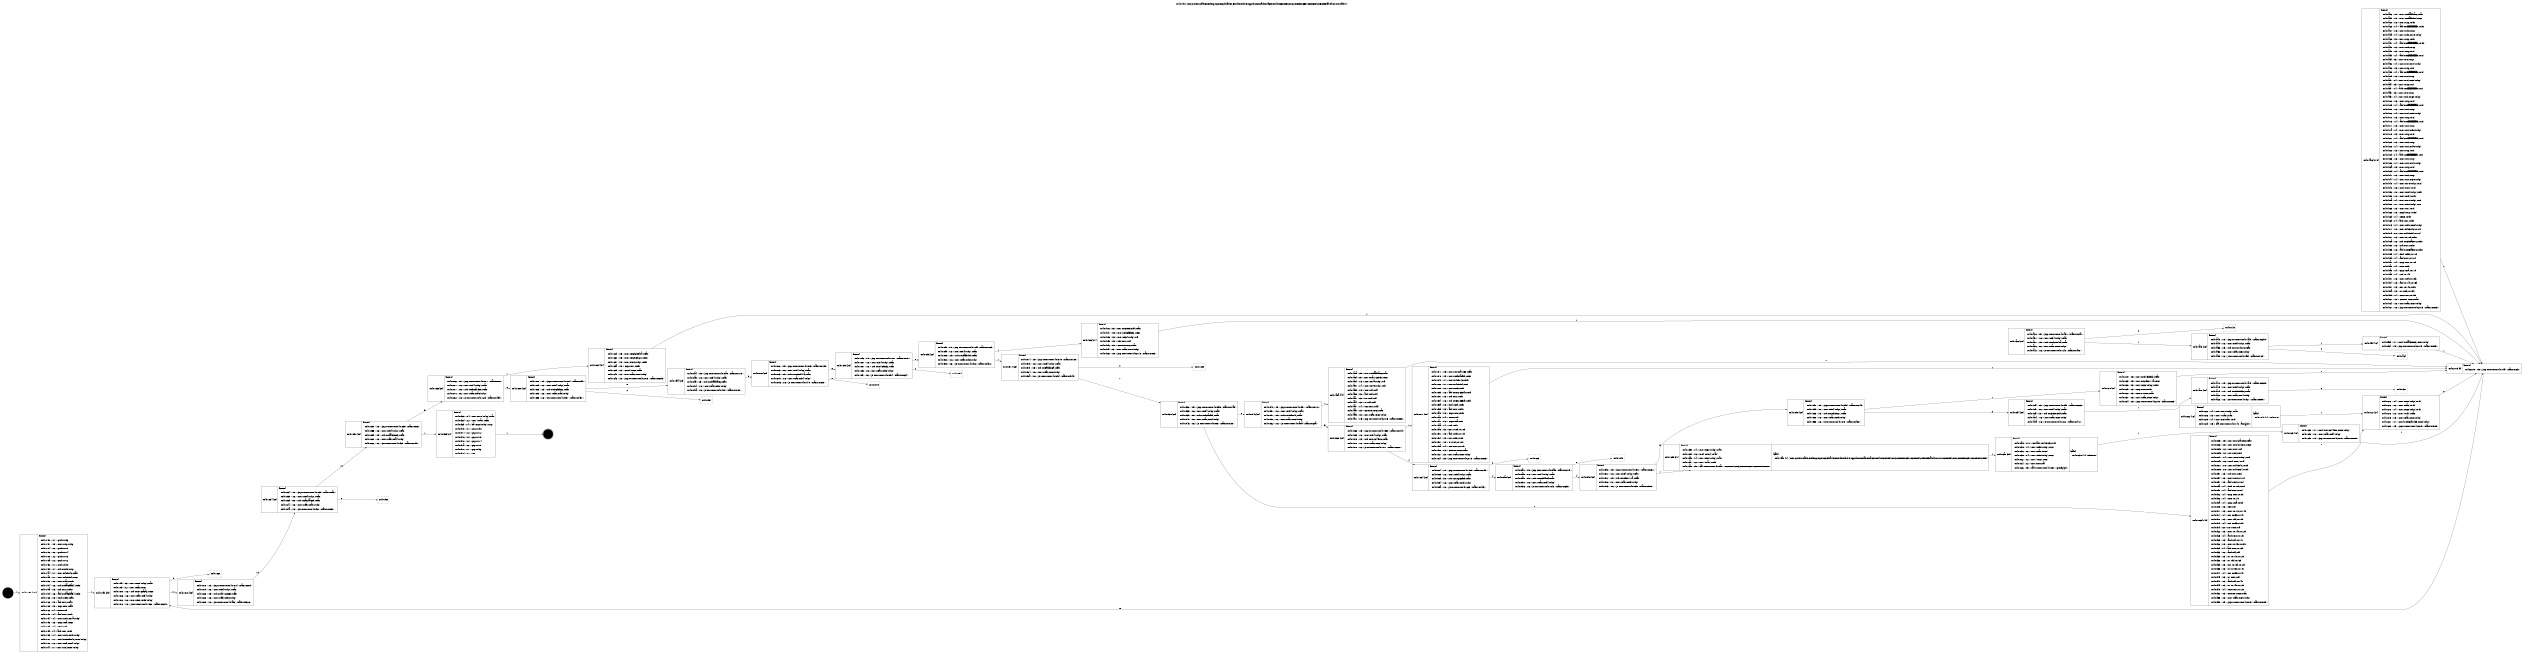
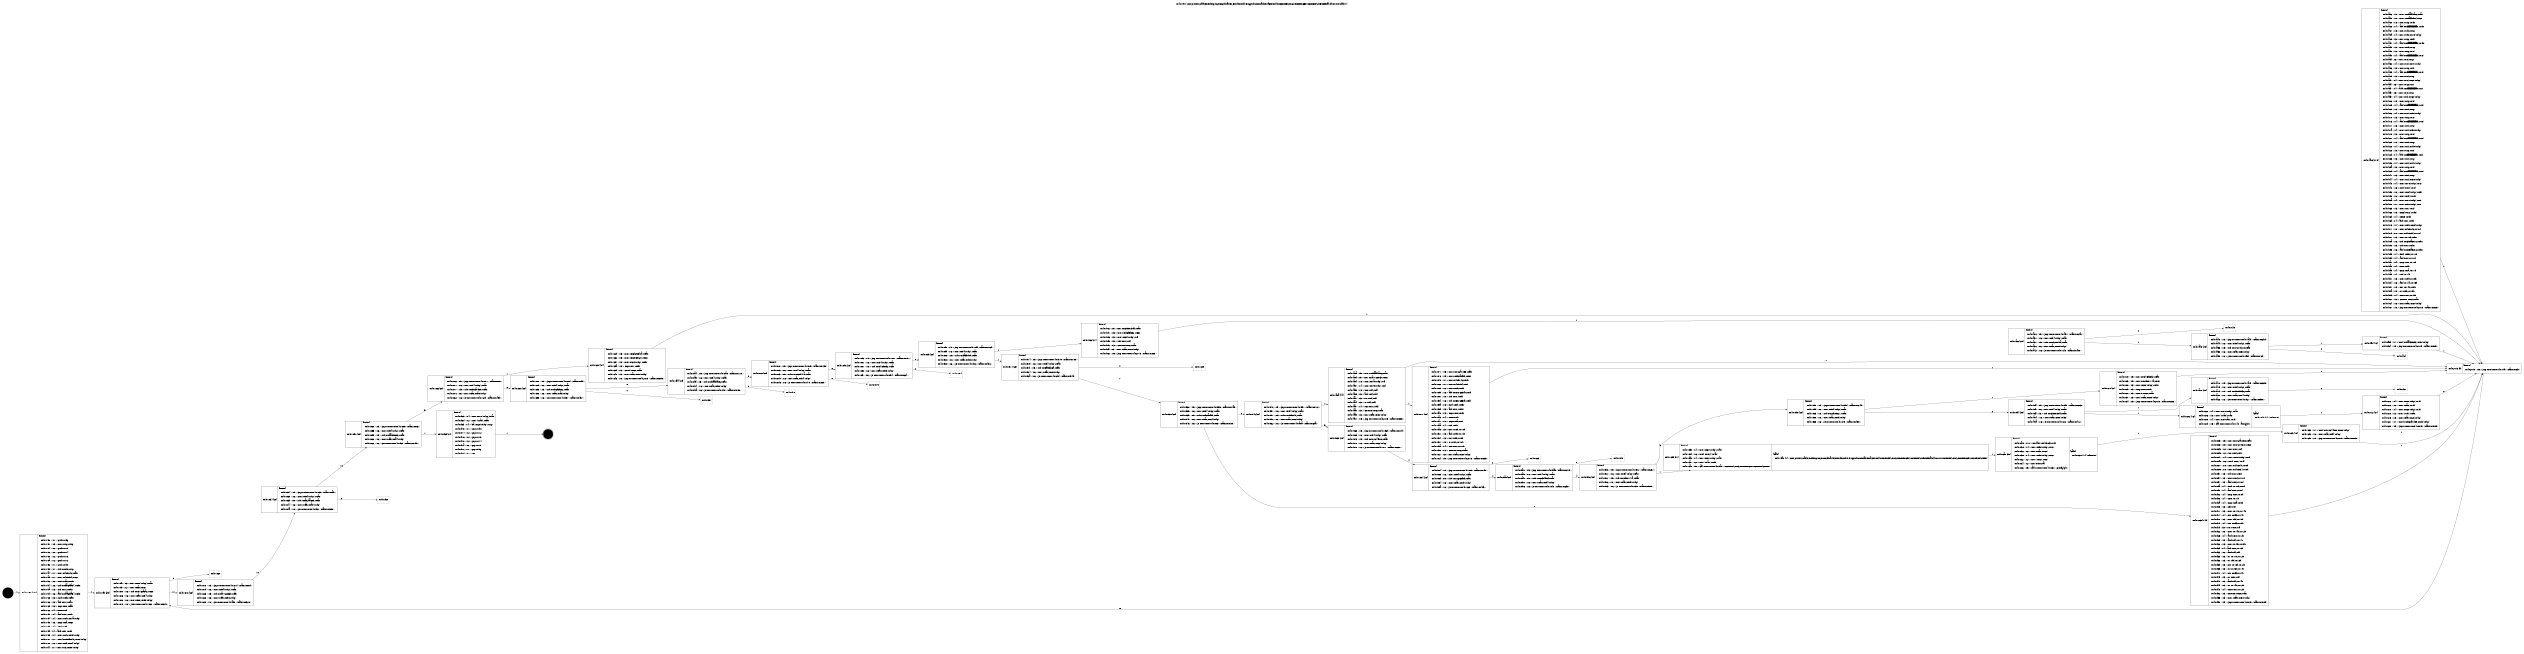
none -> (790, 393)
none -> (2131, 415)
(1408, 426) -> (1408, 405)
(2323, 468) -> (2398, 476)
